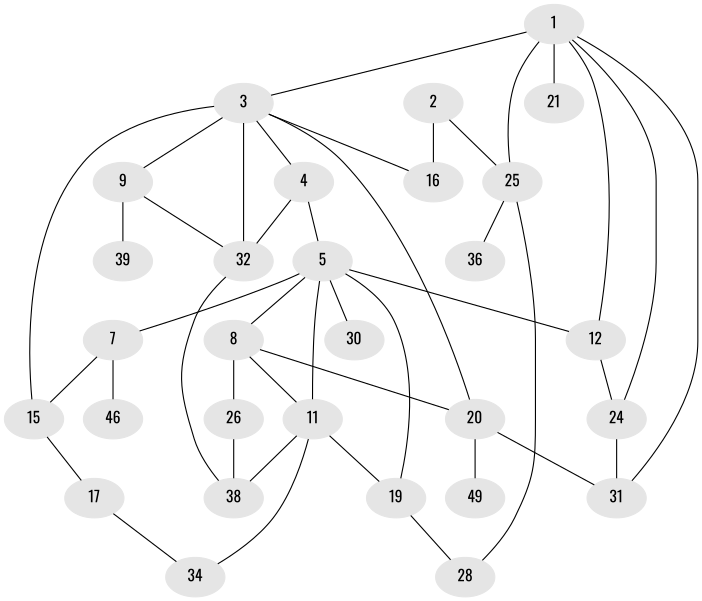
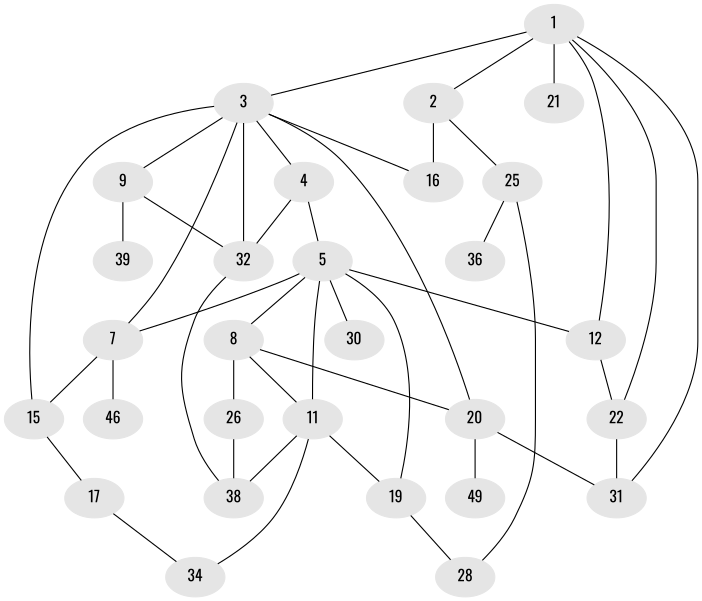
(511, 98) -> (494, 64)
none -> (197, 218)
(617, 419) -> (617, 419)
